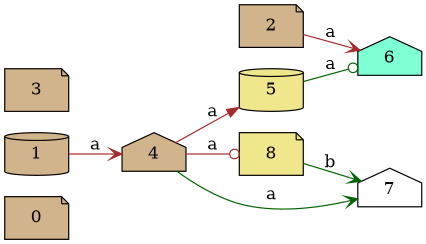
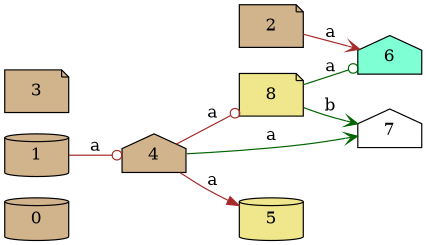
(326, 75) -> (326, 77)
(89, 154) -> (91, 155)
(37, 218) -> (37, 219)
